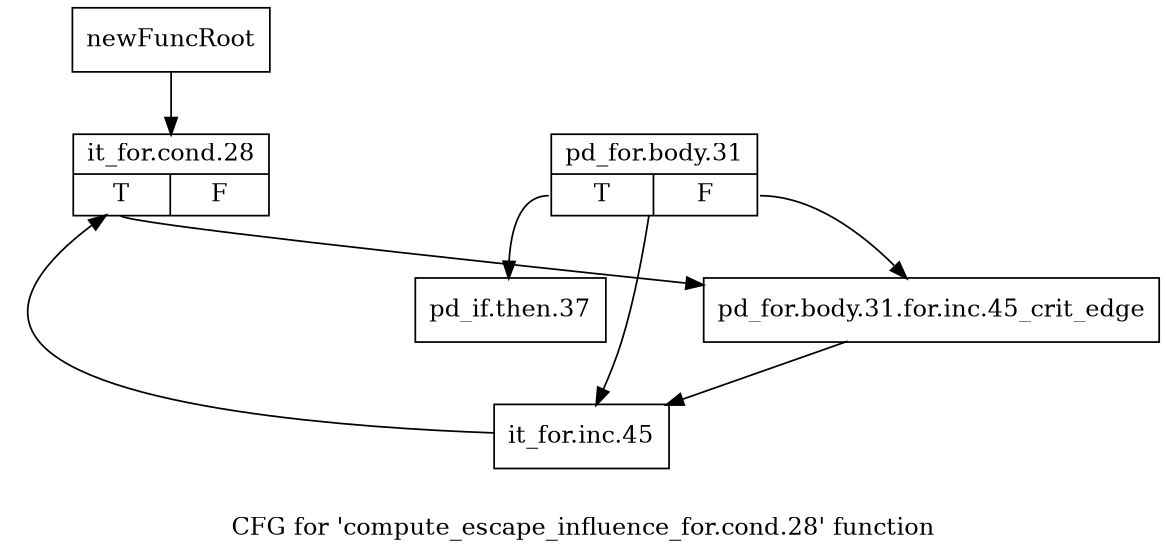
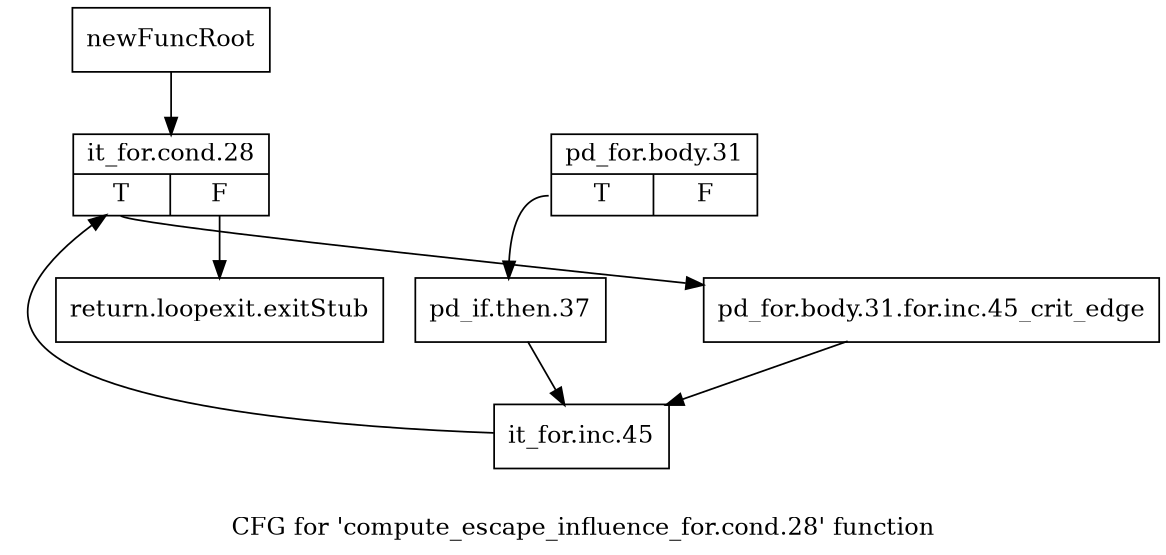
(833, 218) -> none
(632, 304) -> (542, 366)
none -> (220, 310)
